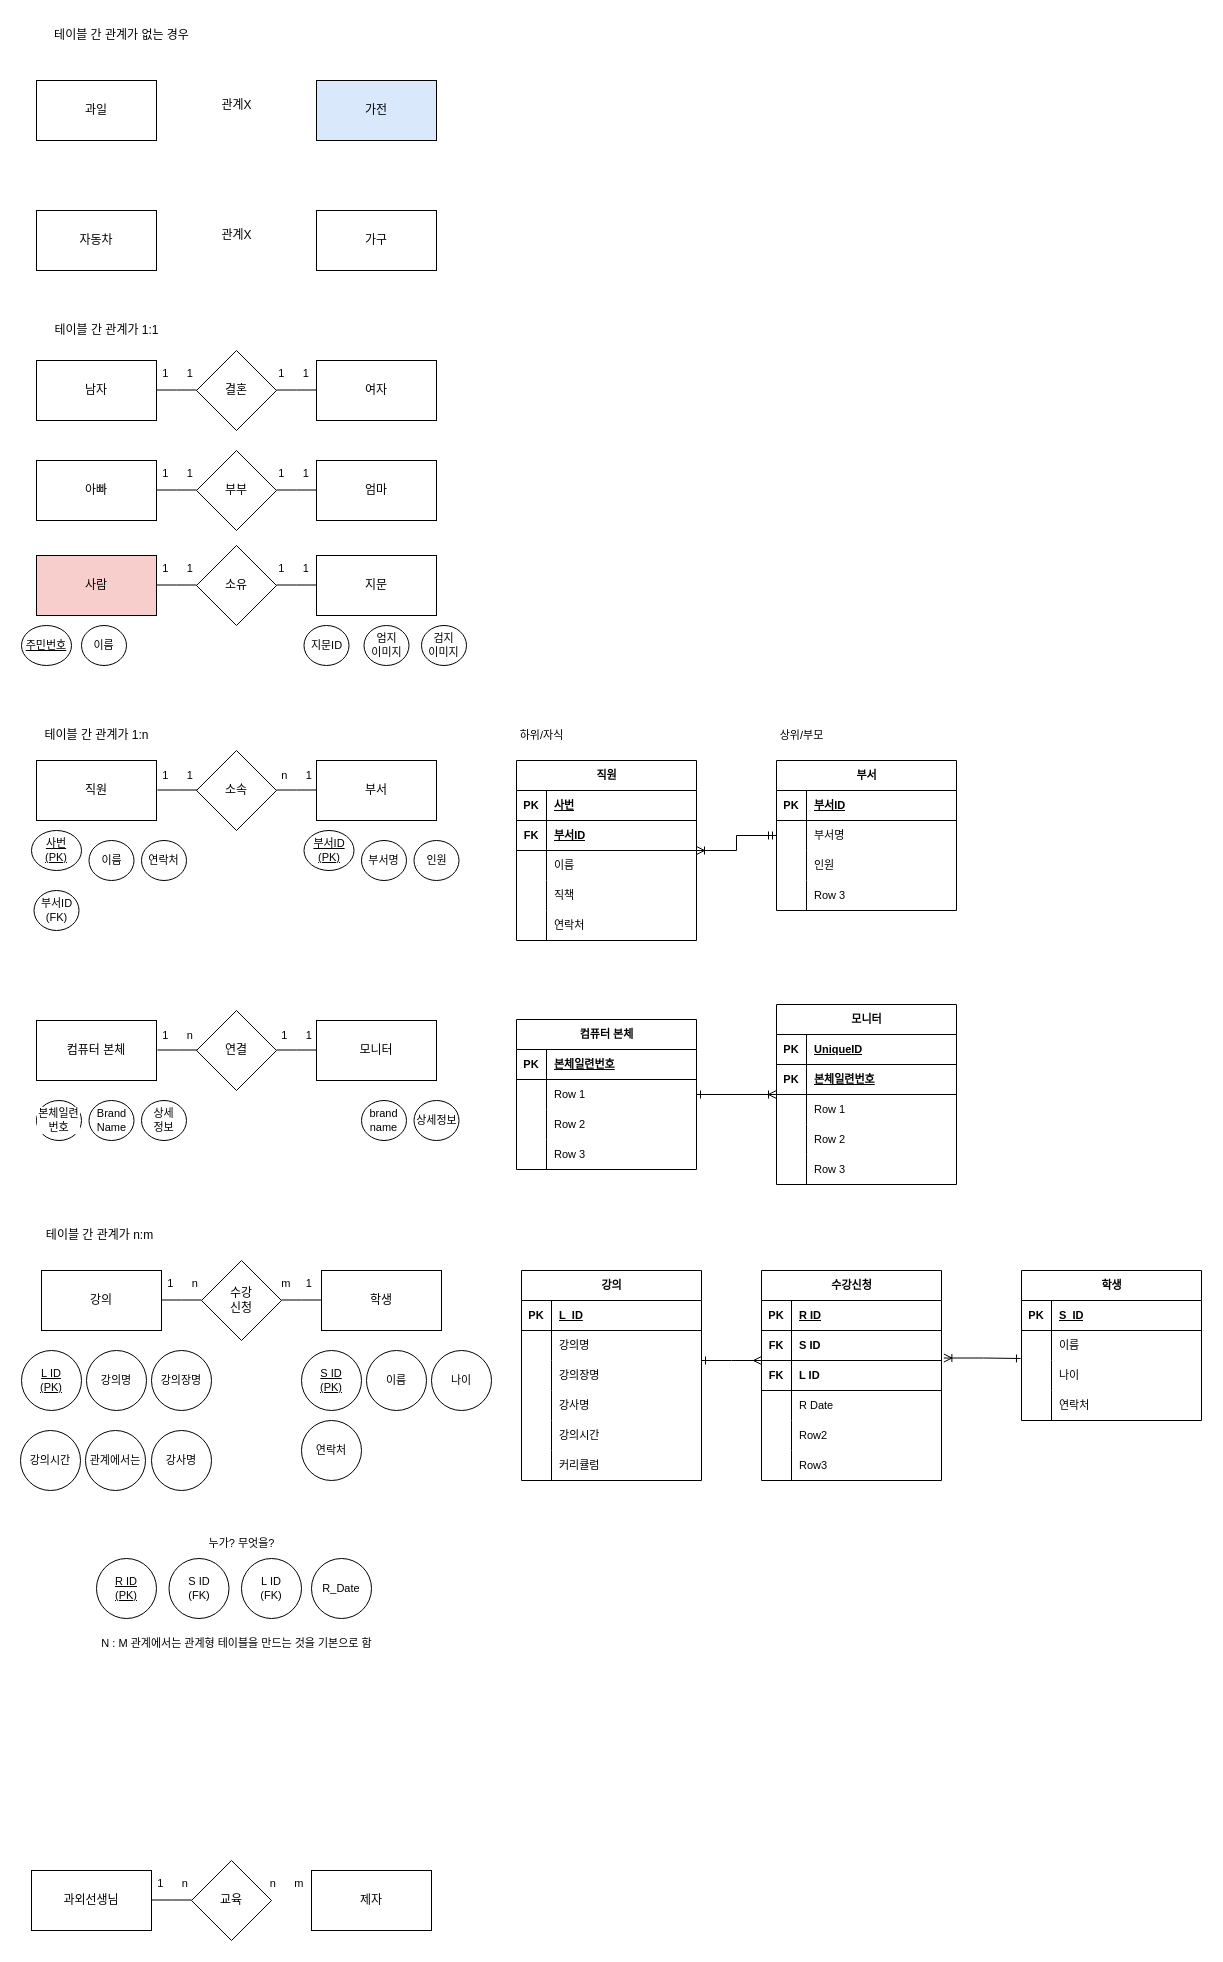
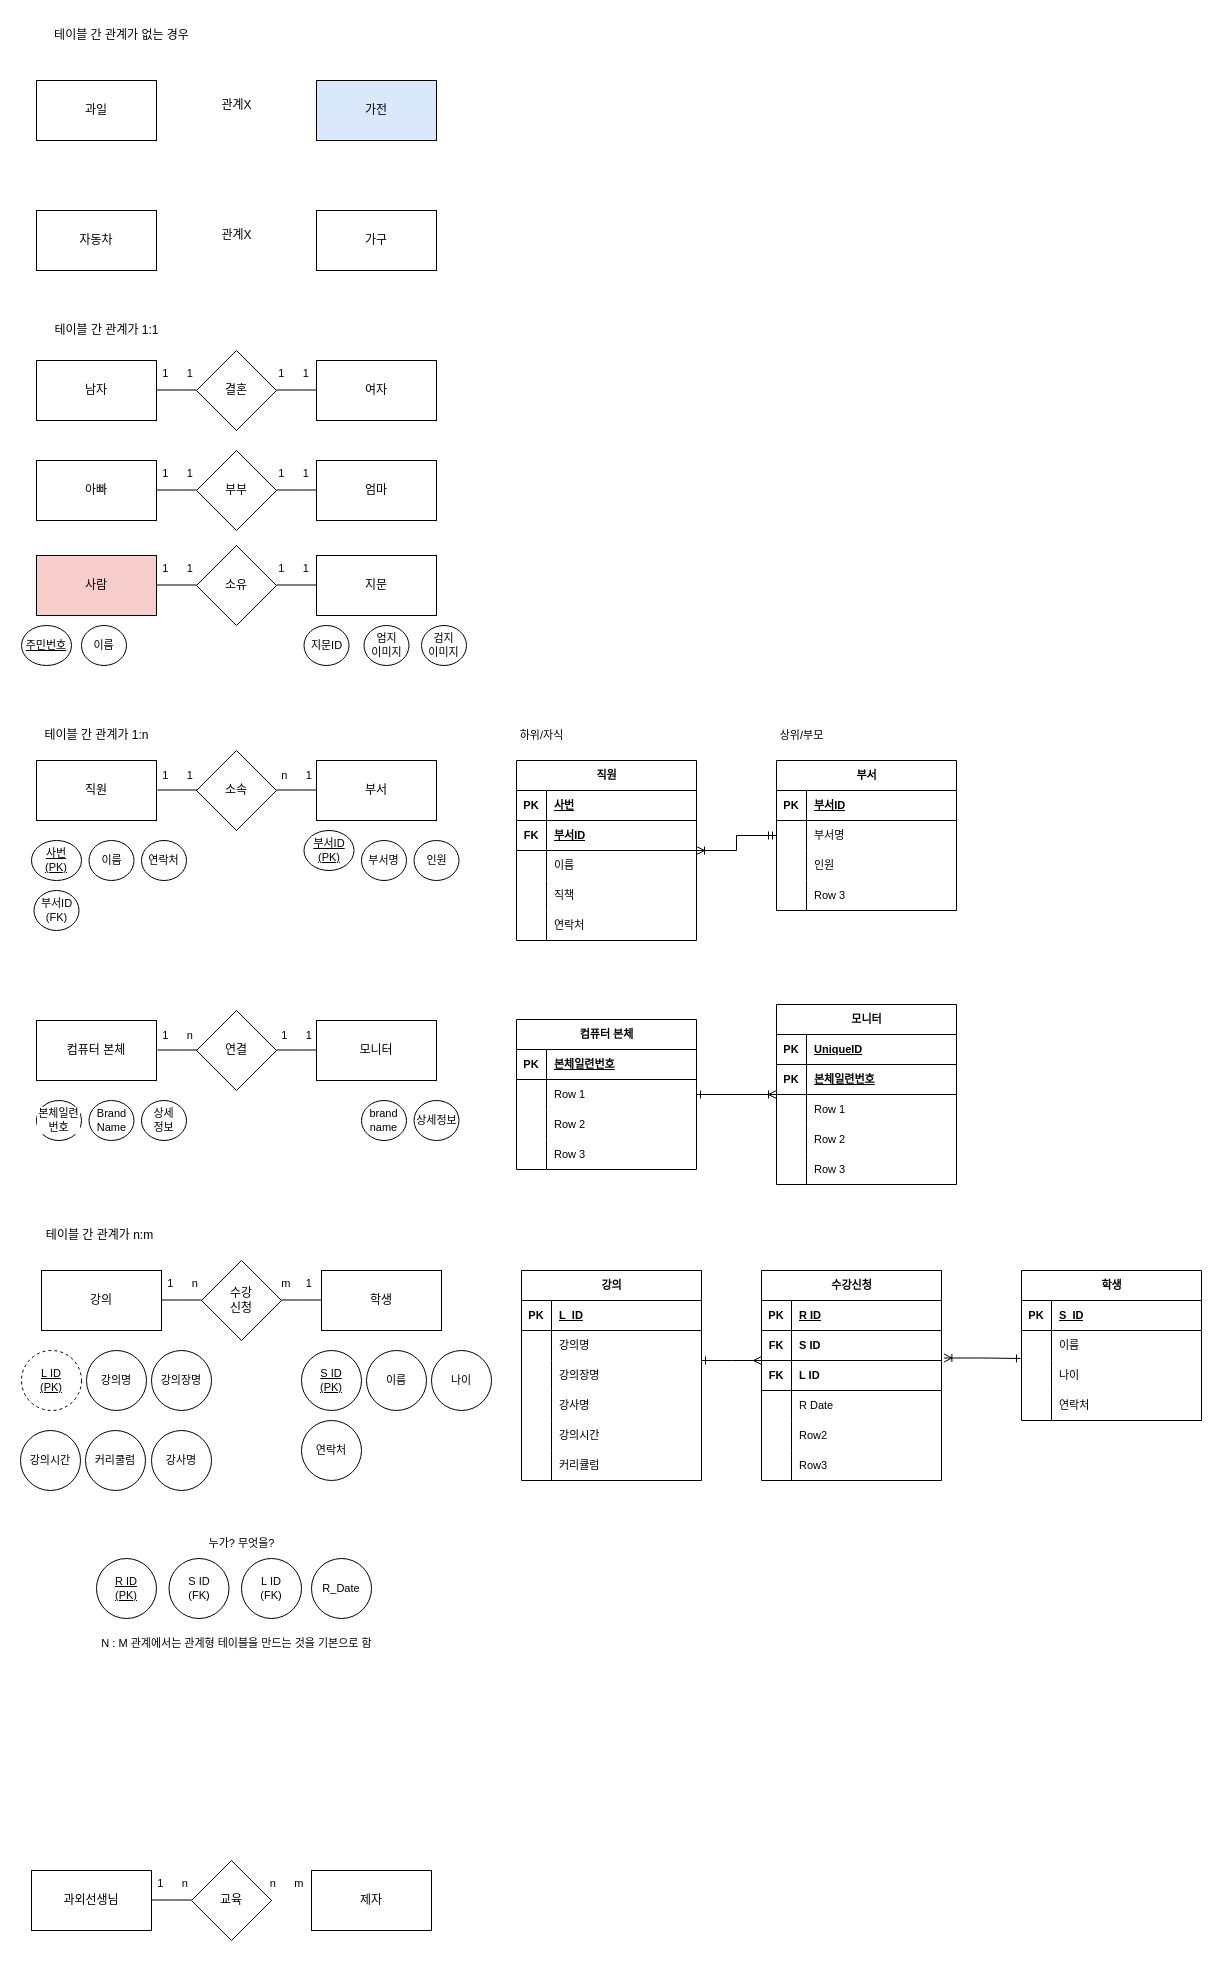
(57, 851) -> (57, 861)
(52, 1381) -> (52, 1381)
(116, 1461) -> (116, 1461)
